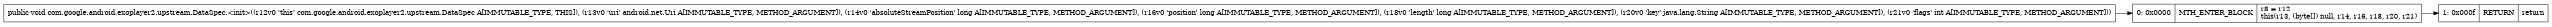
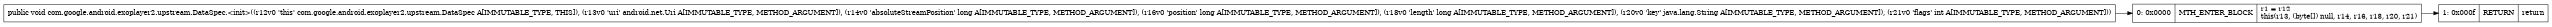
(2276, 9) -> (2276, 9)
